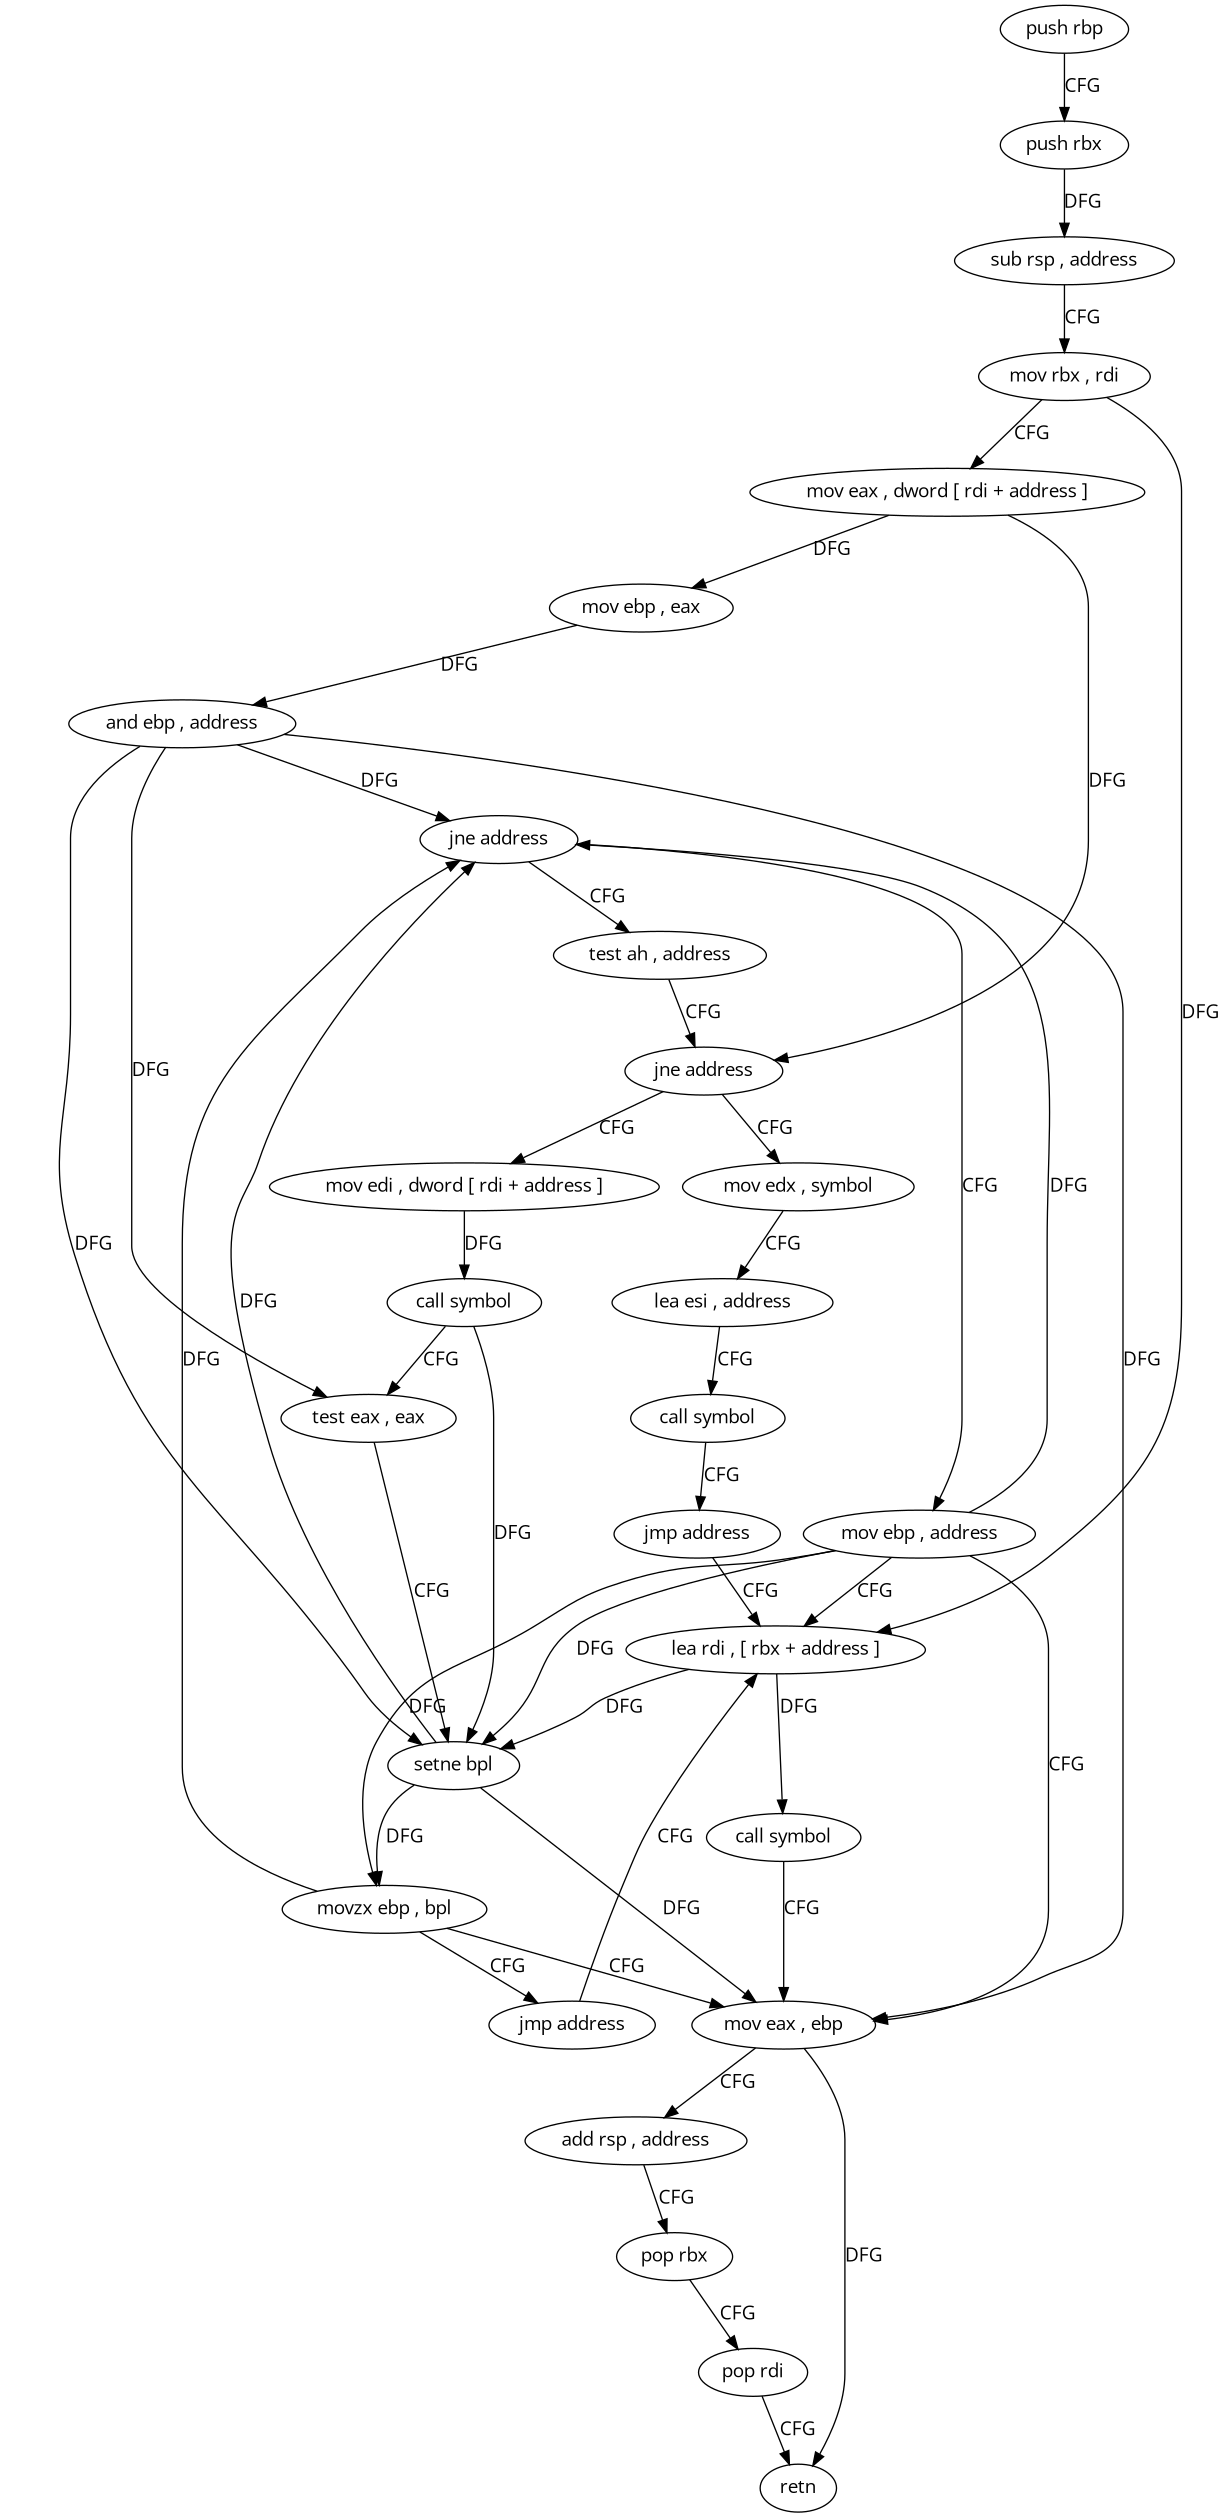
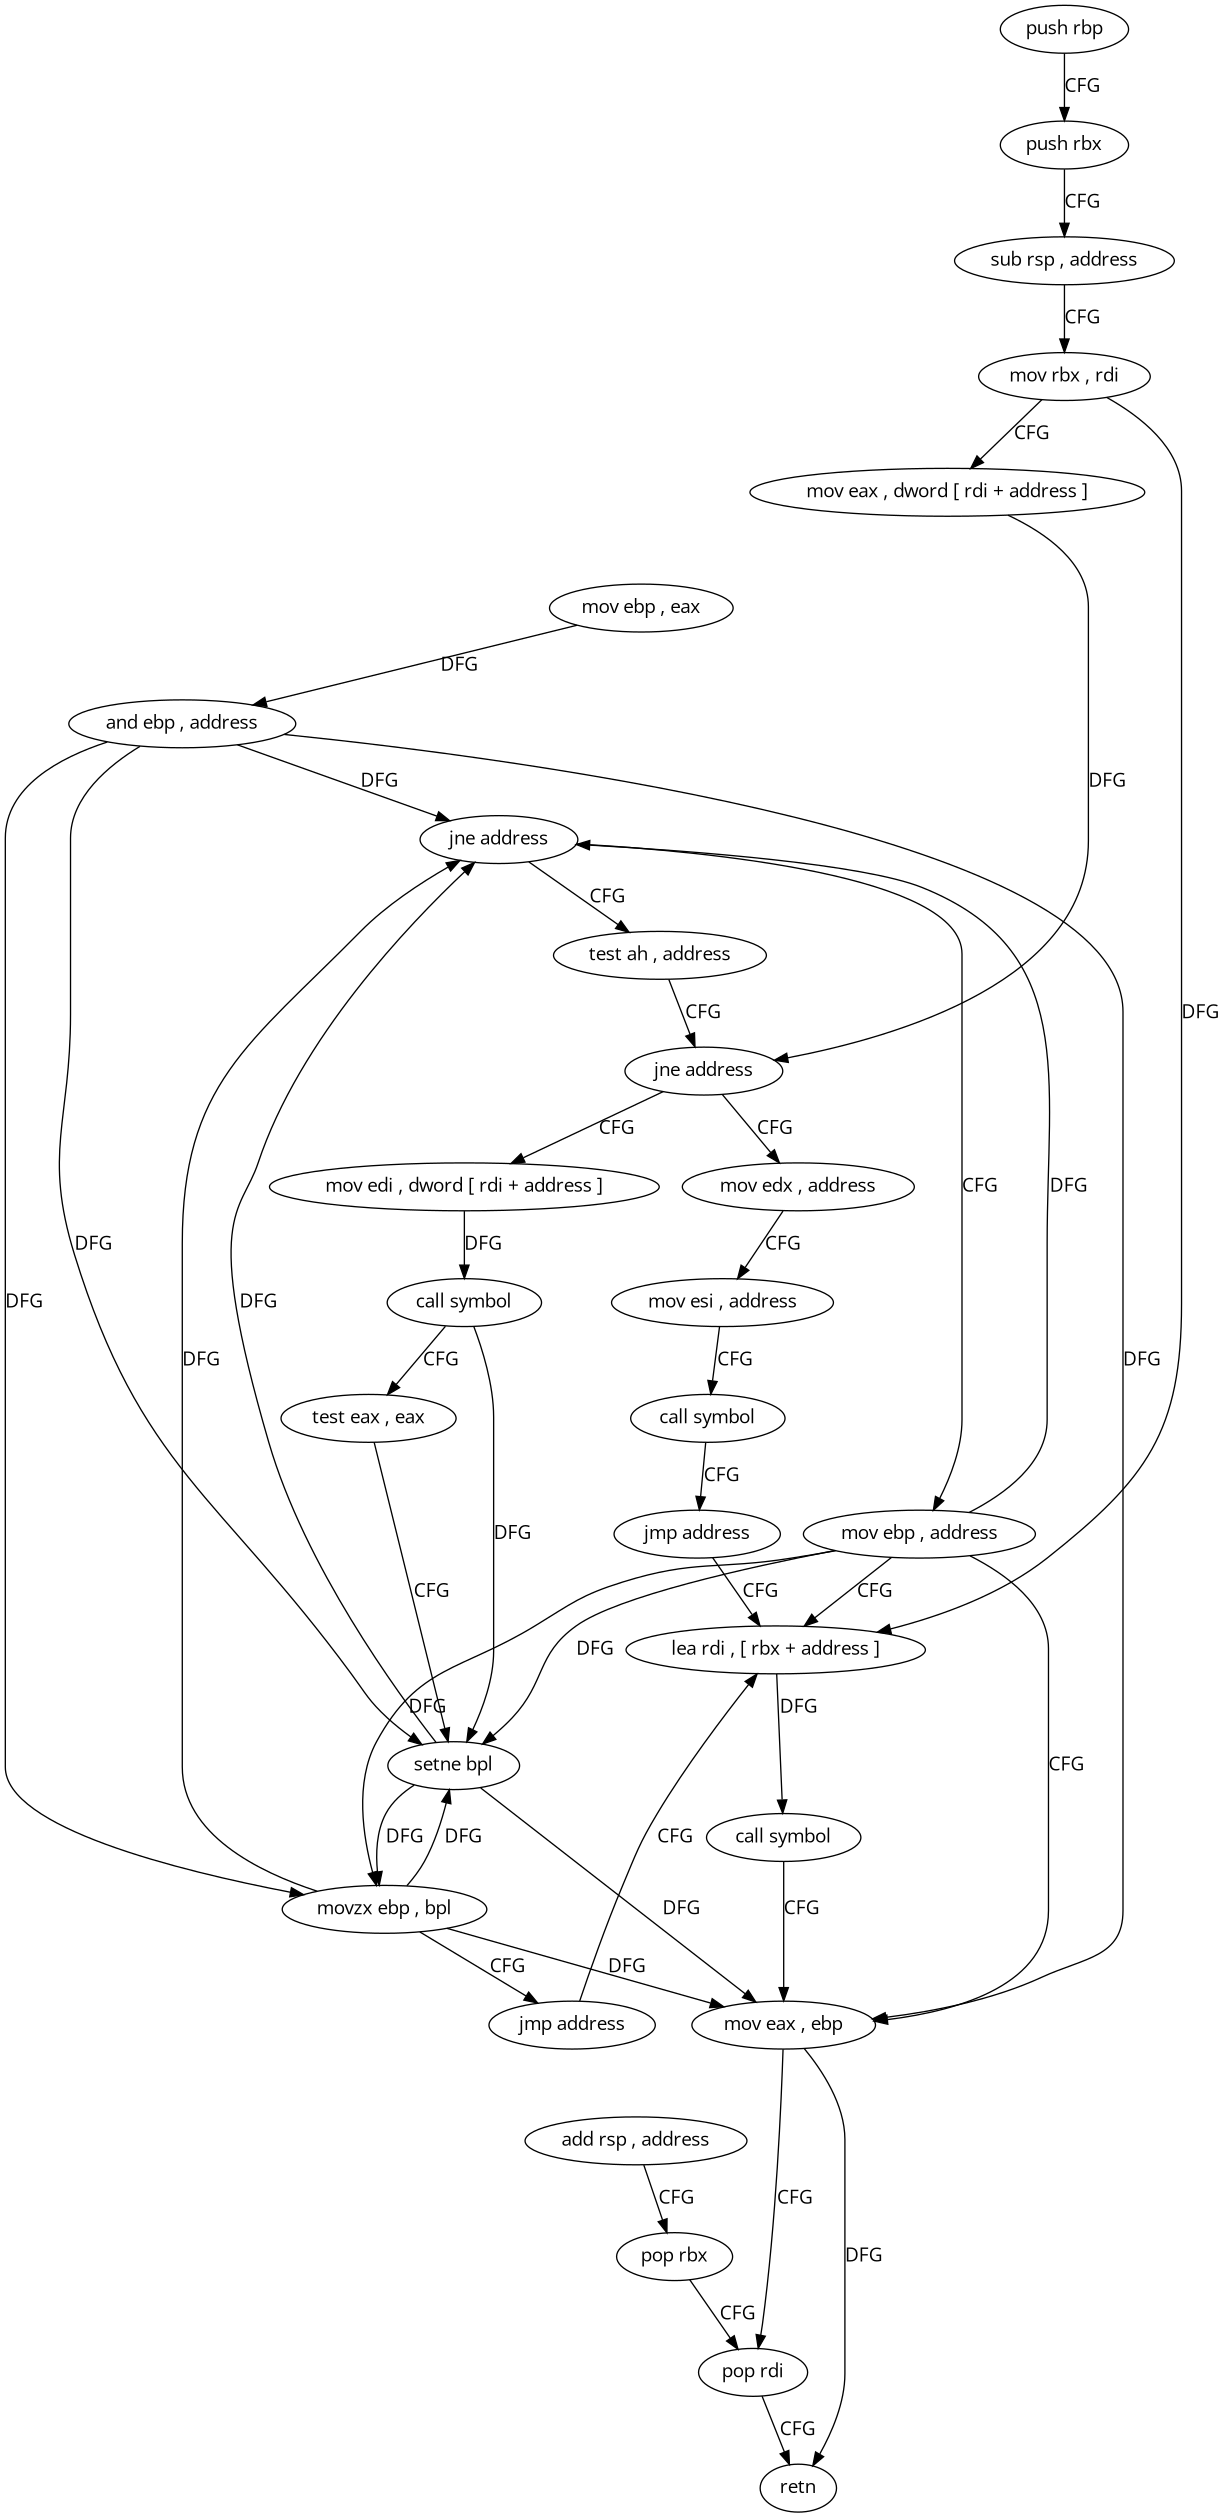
(1083, 203) -> (1083, 203)
(797, 549) -> none
(132, 1113) -> (5, 1389)
(798, 1187) -> (798, 1187)
(722, 1303) -> (722, 1303)
(599, 1701) -> (432, 1847)
(627, 1967) -> (627, 1967)
(715, 2079) -> (776, 2192)
